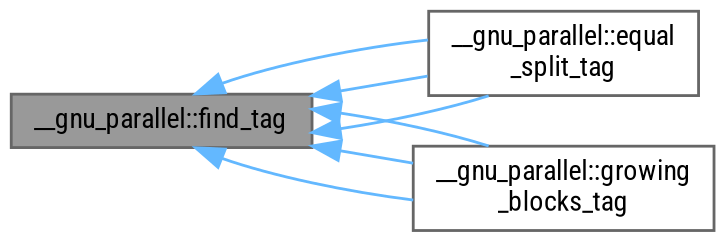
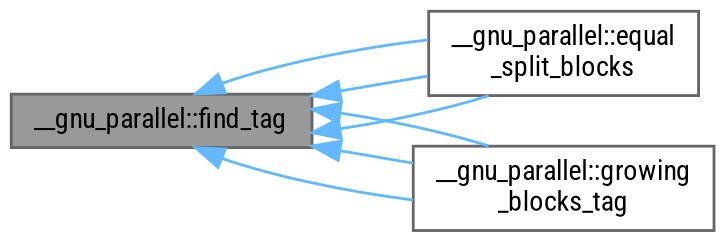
(564, 53) -> (564, 53)
